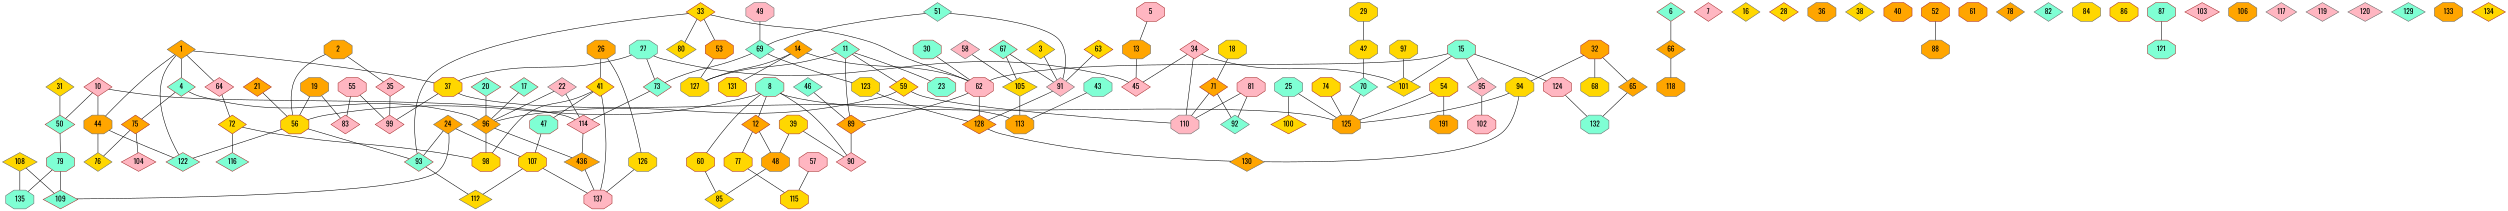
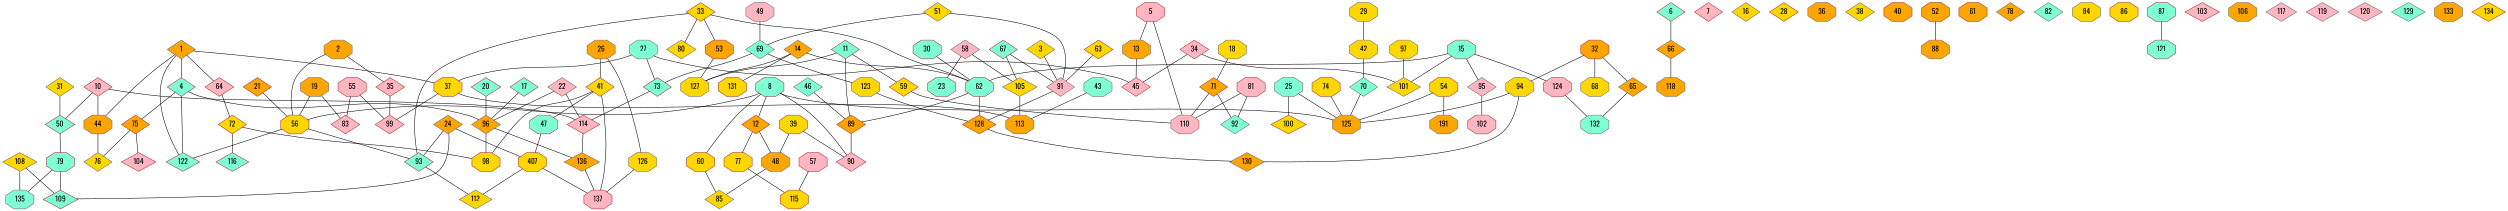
(938, 12) -> (938, 12)
(883, 63) -> (954, 67)
(979, 87) -> (979, 87)
(1190, 87) -> (1168, 71)
(697, 111) -> none
(141, 144) -> (182, 124)
(532, 162) -> (532, 162)
(582, 162) -> (582, 162)
